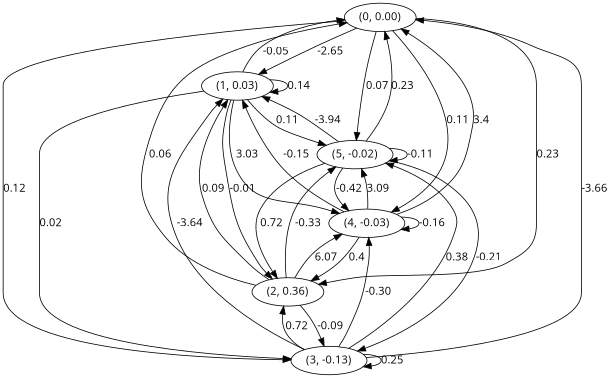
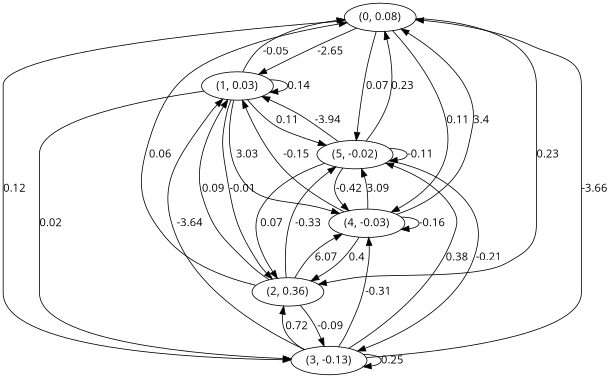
(380, 17) -> (380, 17)
(272, 223) -> (272, 223)
(379, 292) -> (379, 292)
